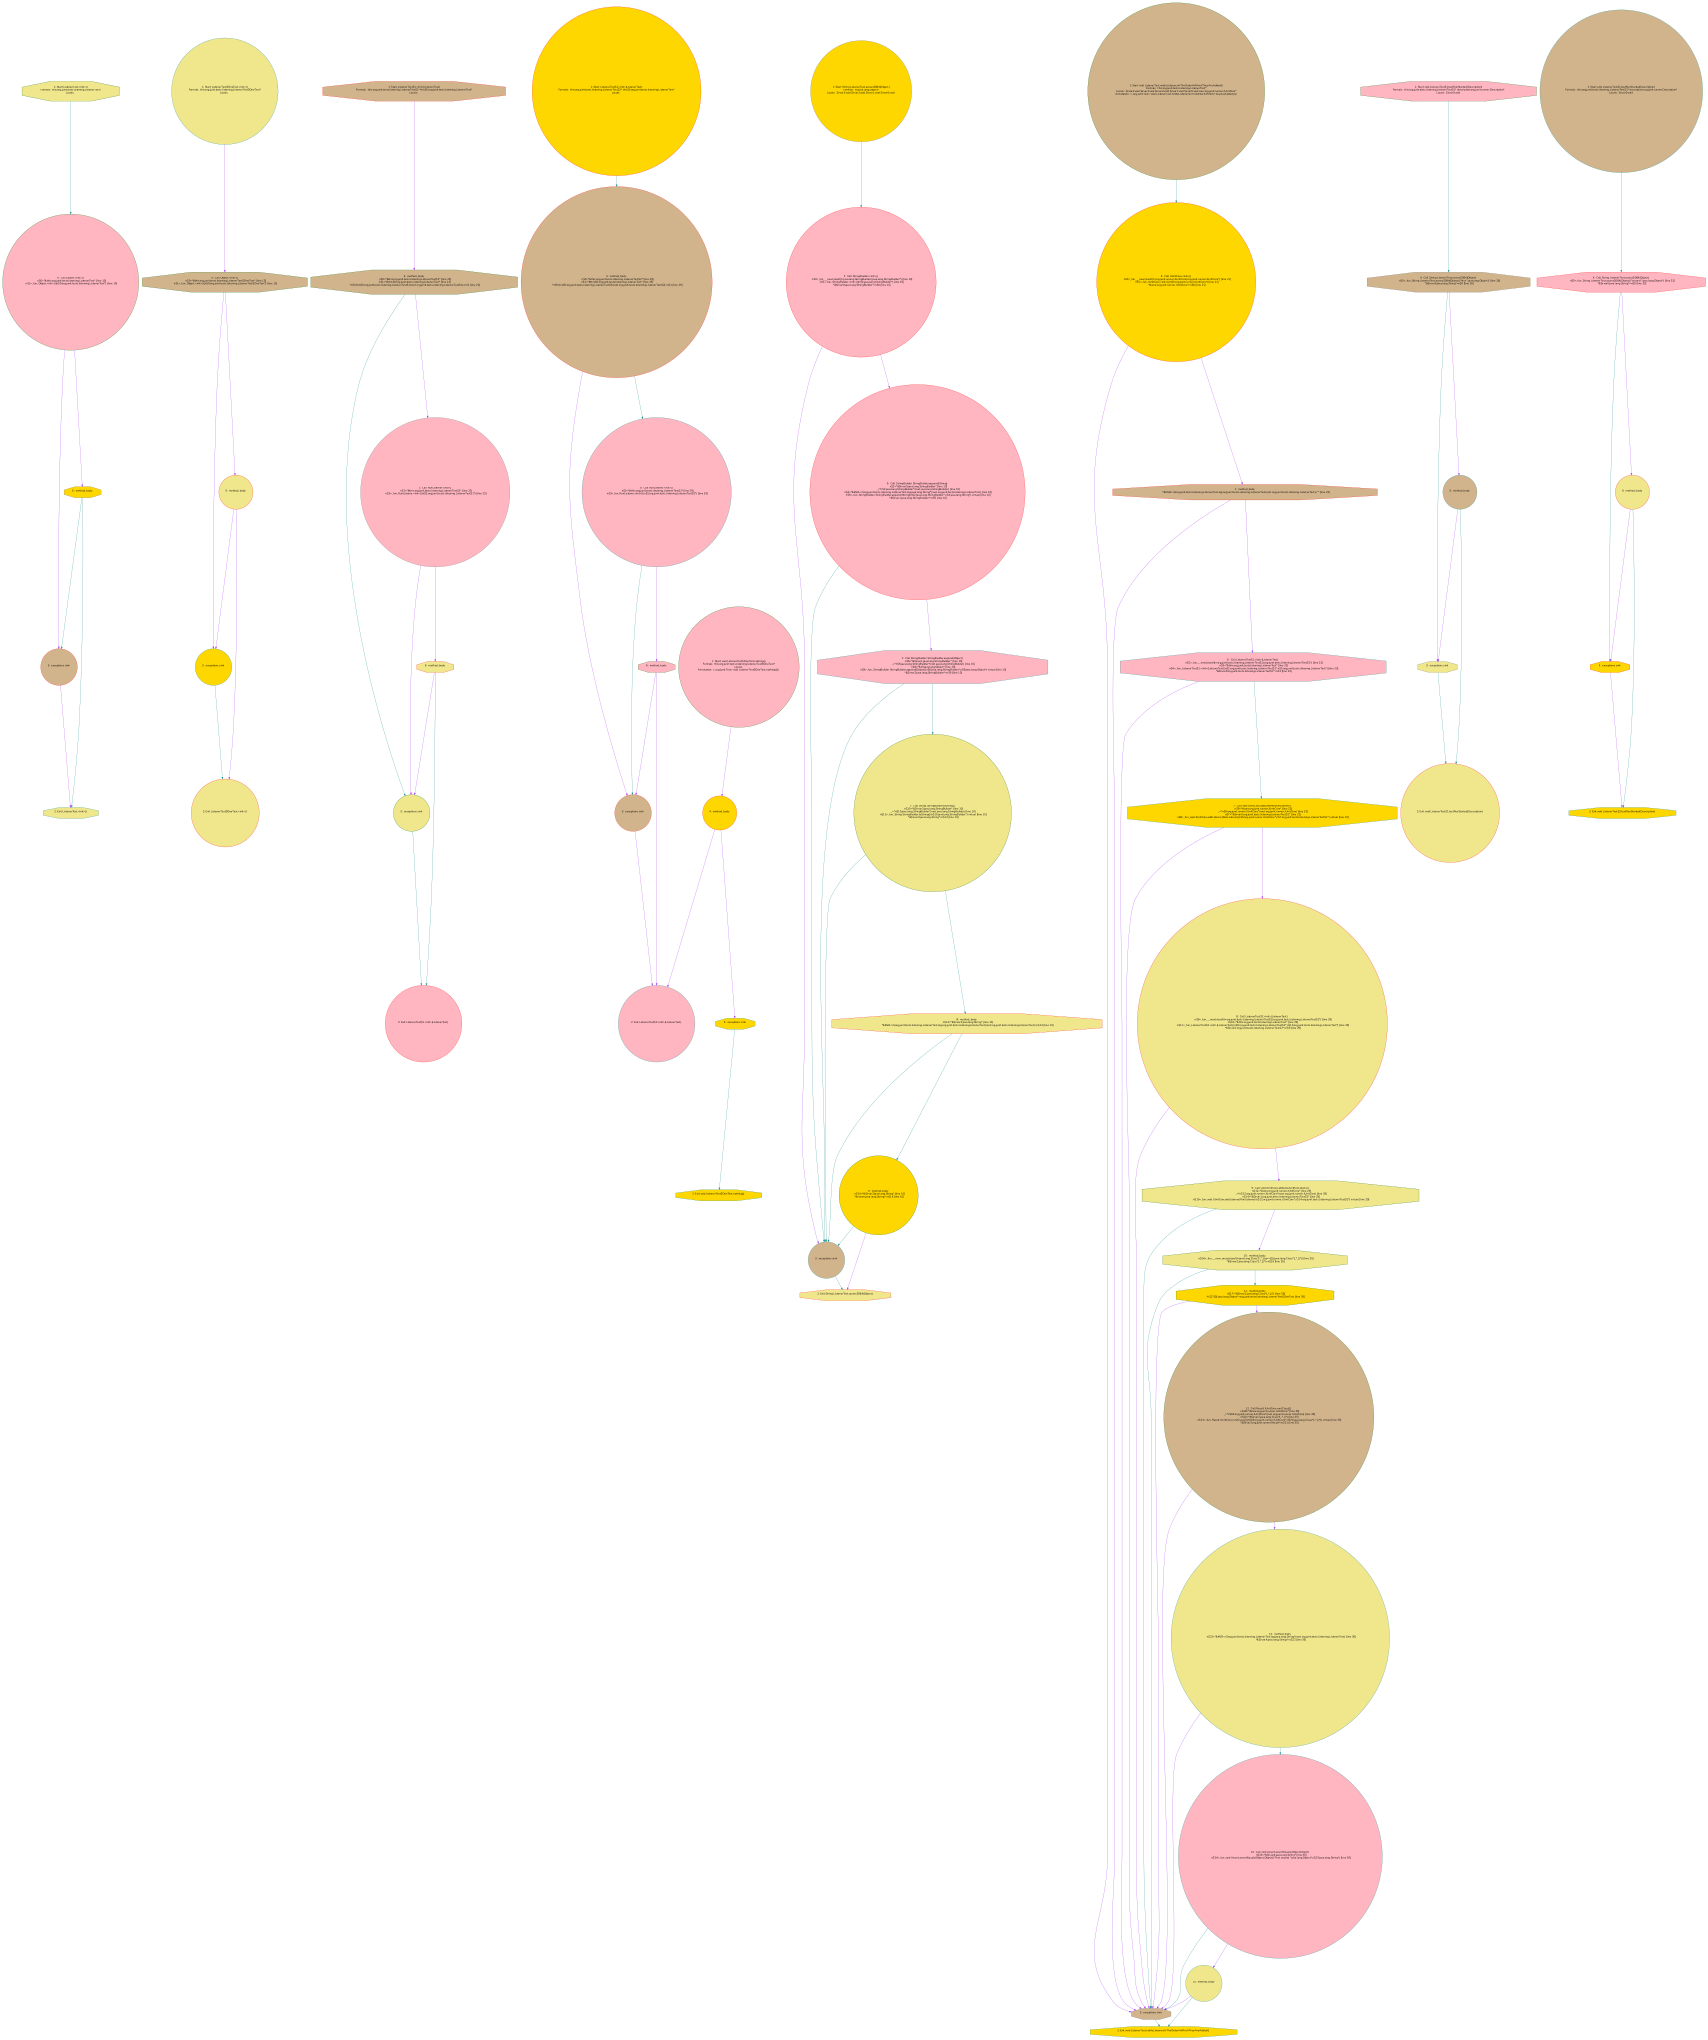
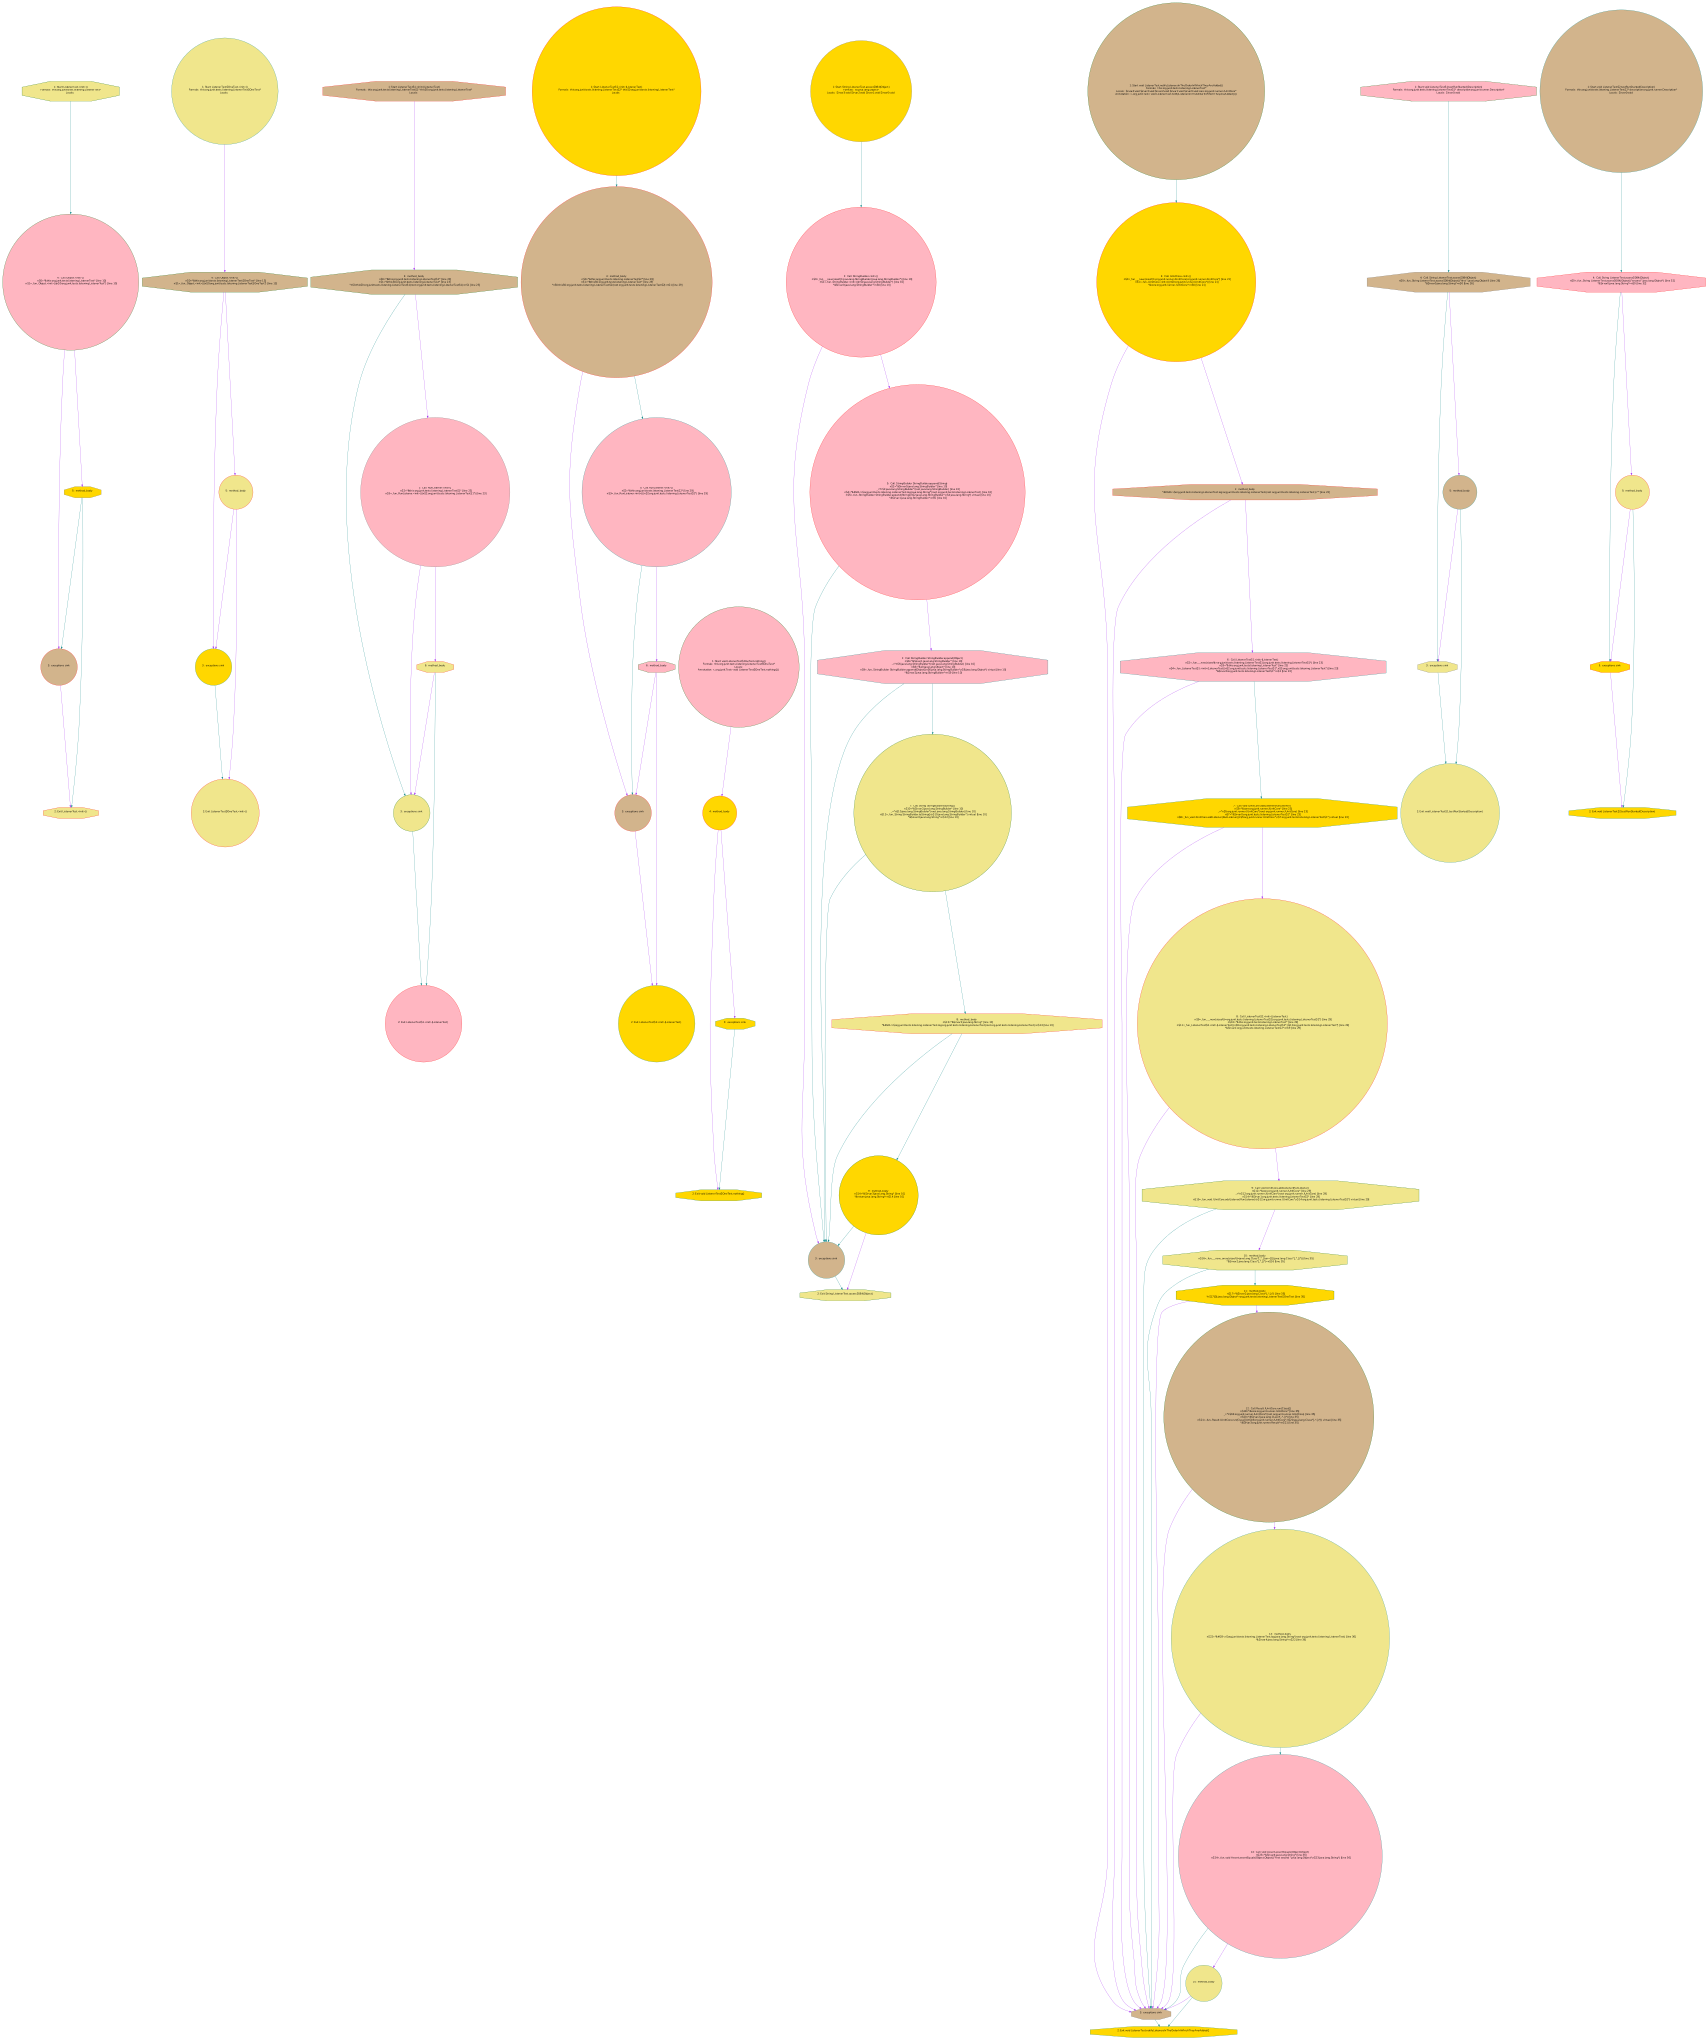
(71, 813) -> (71, 813)
(1450, 813) -> (1450, 813)
(691, 907) -> (710, 1009)
(657, 1024) -> (657, 1024)
(845, 1295) -> (845, 1295)
